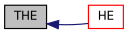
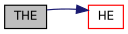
(73, 25) -> (62, 9)
